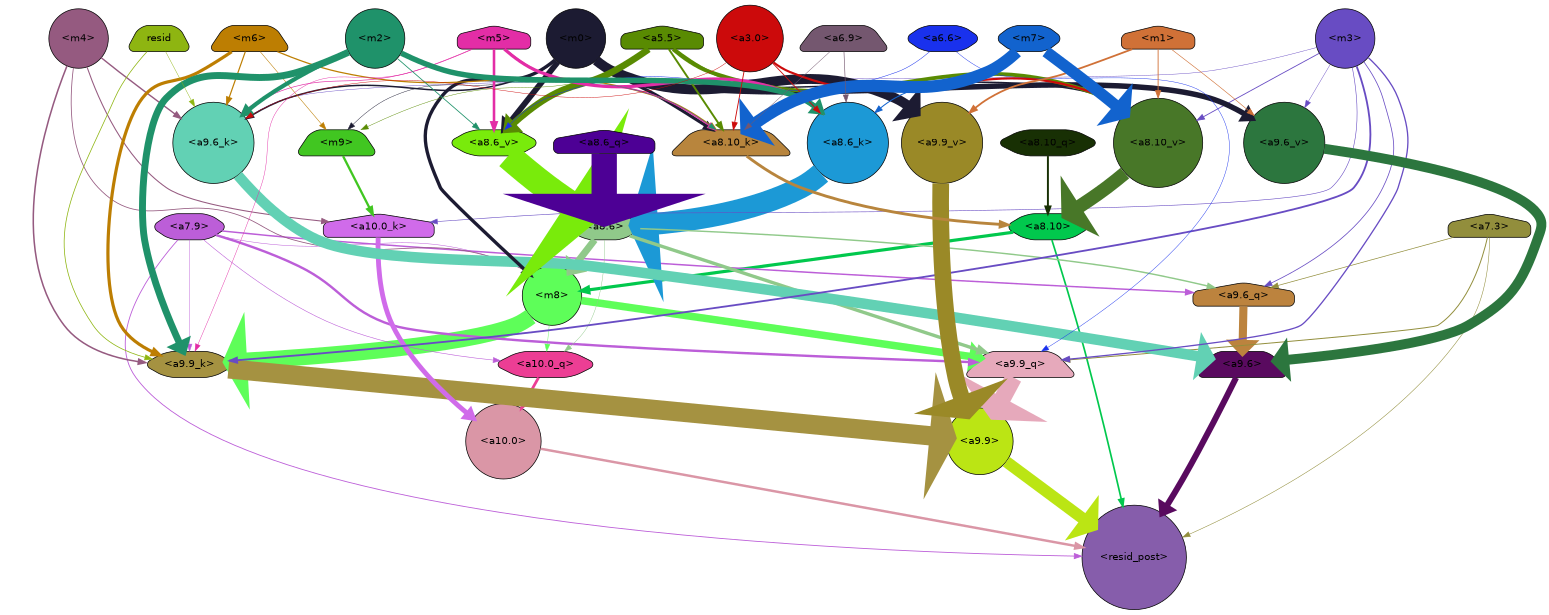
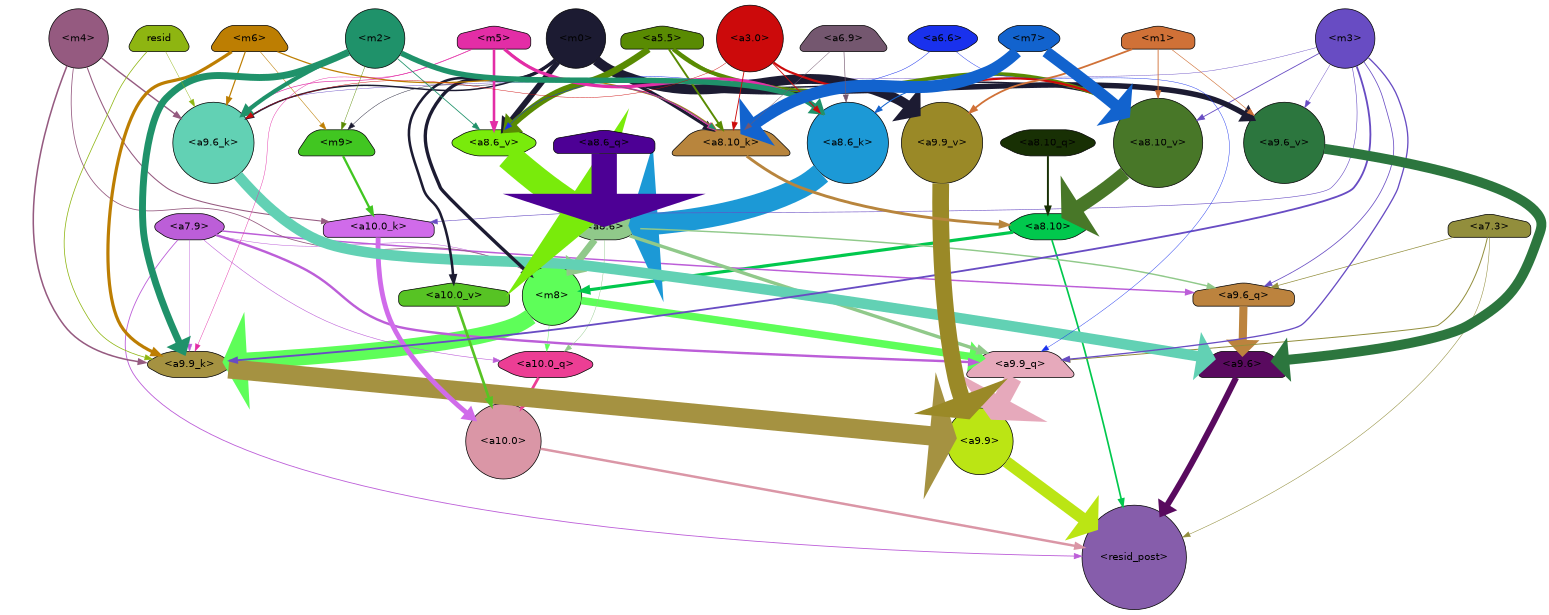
(517, 88) -> (354, 95)
none -> (454, 296)
